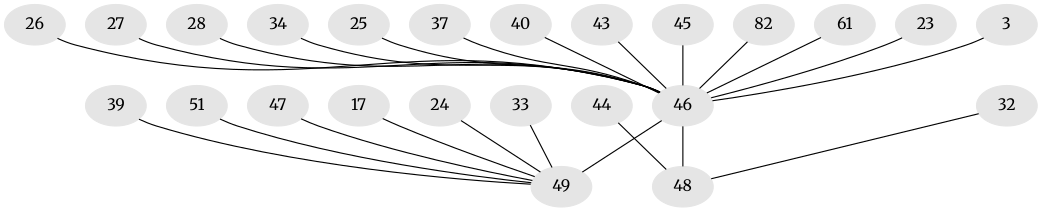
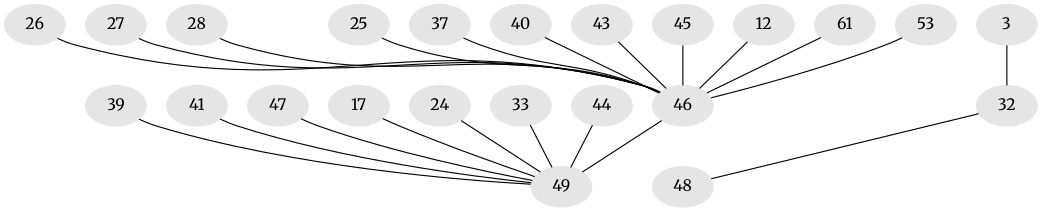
(278, 25) -> none
(764, 25) -> (764, 25)
(926, 25) -> (926, 25)
(850, 76) -> (1007, 65)
(197, 106) -> (197, 106)
(642, 146) -> (582, 146)
(683, 146) -> none
